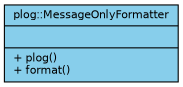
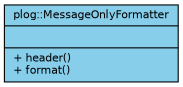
(35, 58) -> (42, 58)
